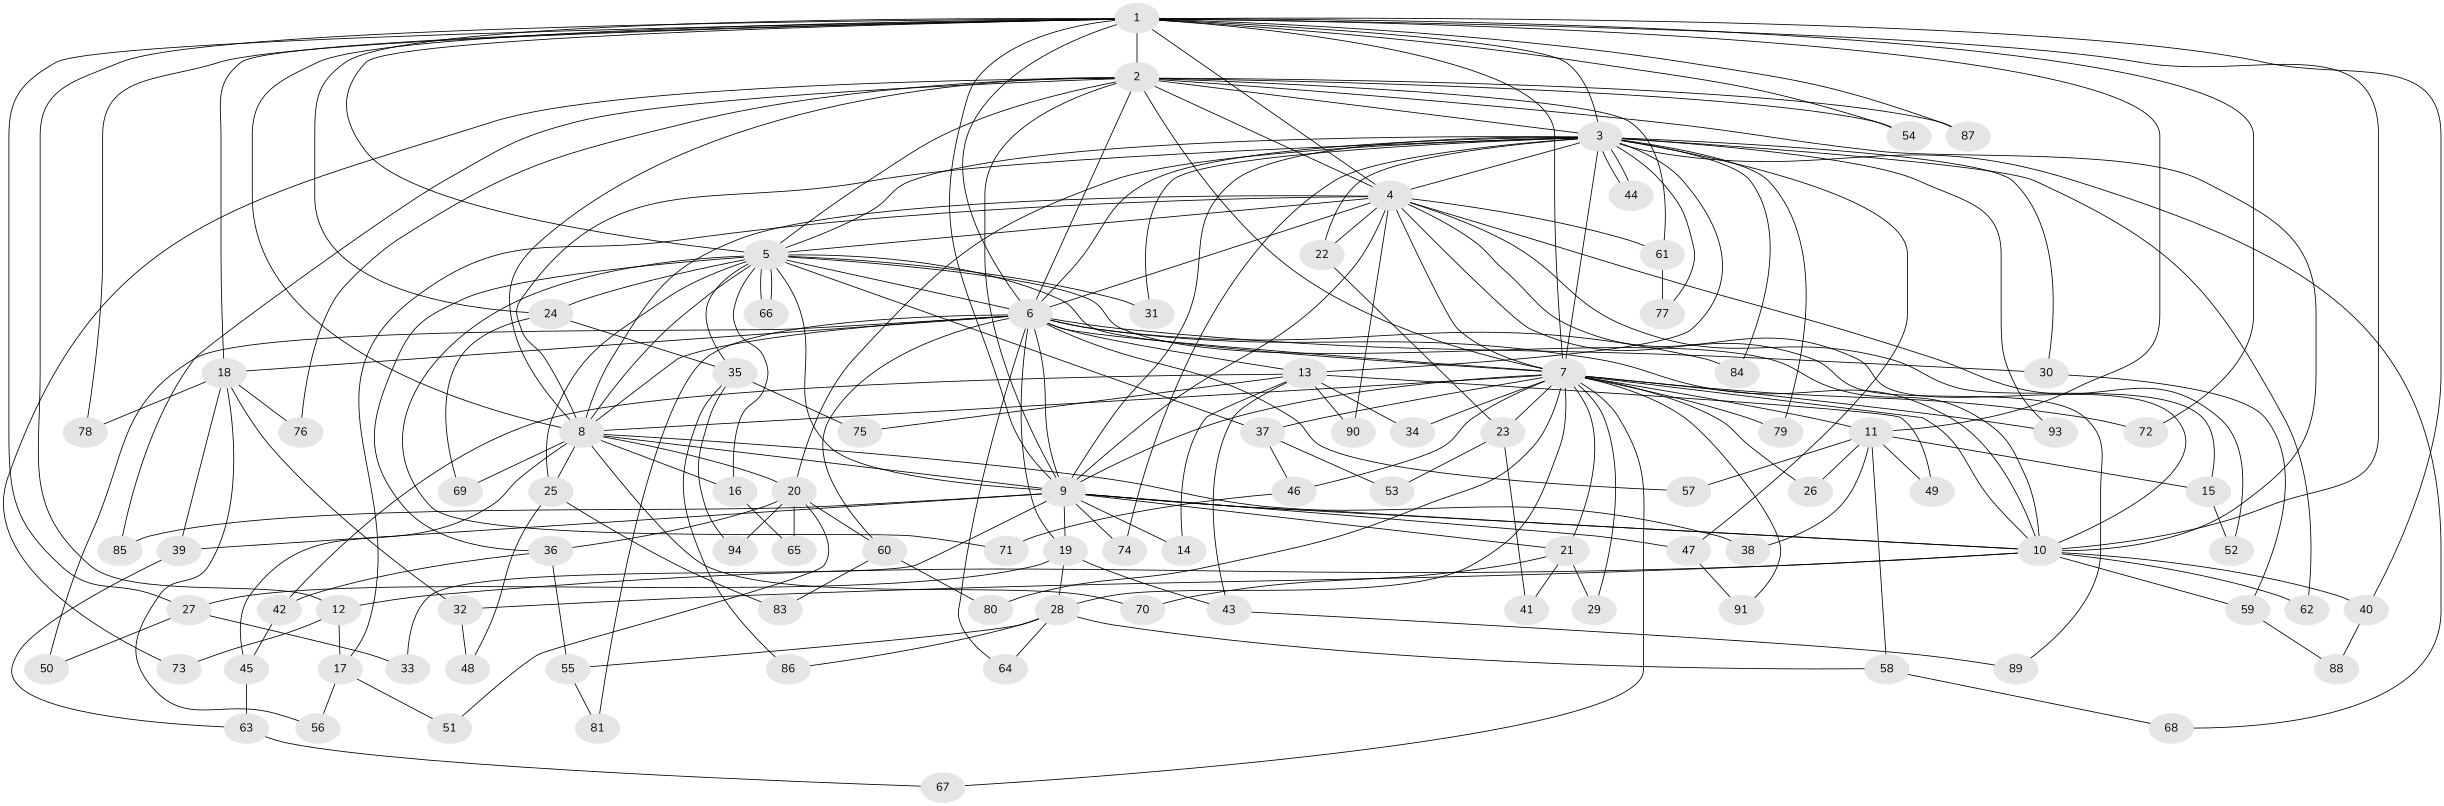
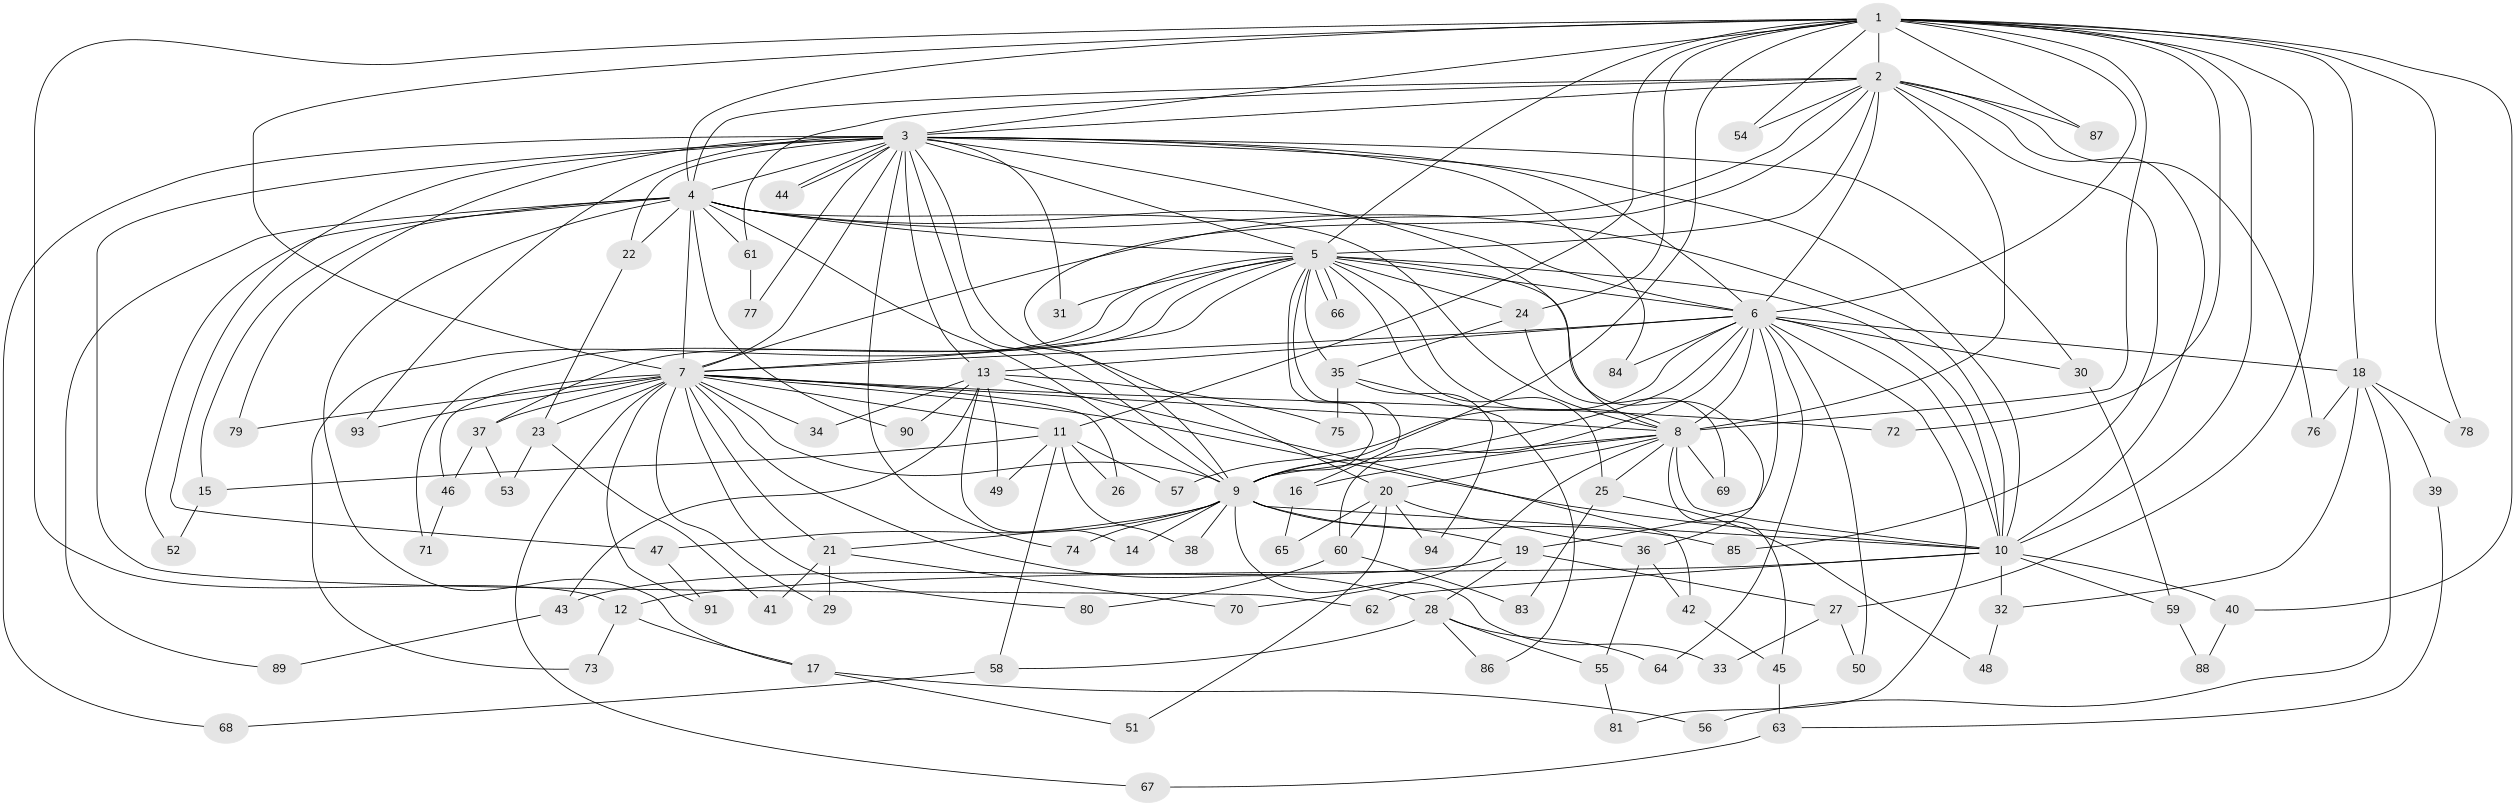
(365, 162) -> (517, 352)
none -> (1571, 177)
(622, 521) -> none
